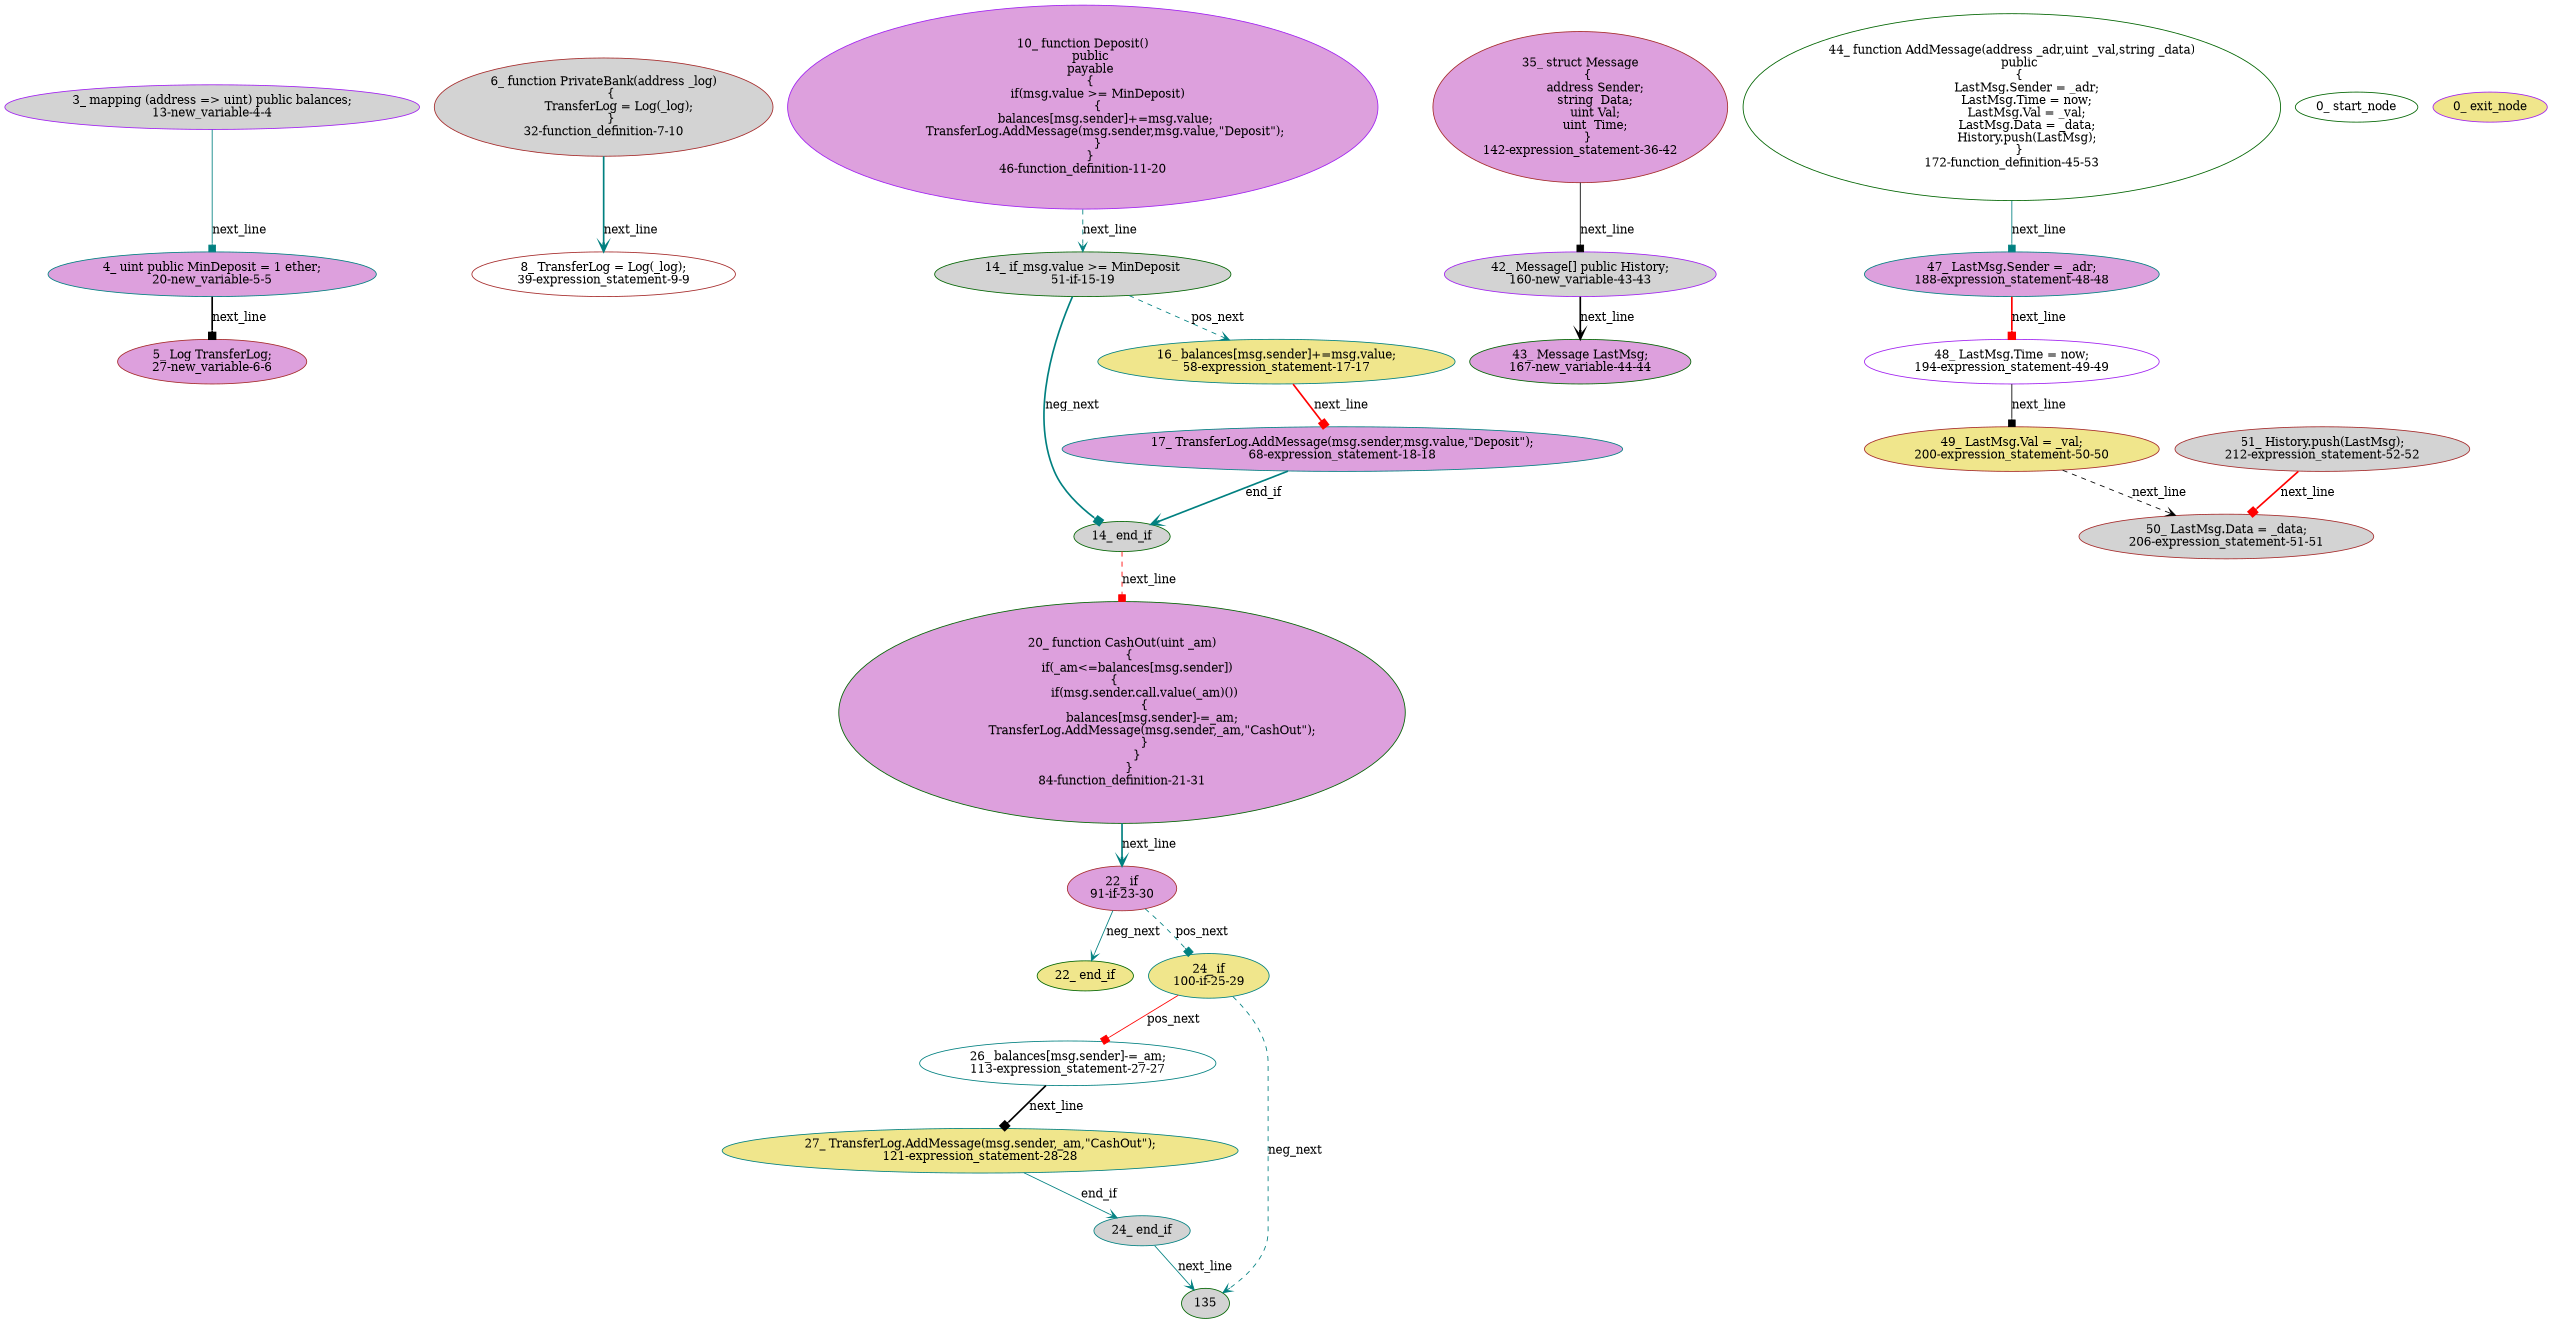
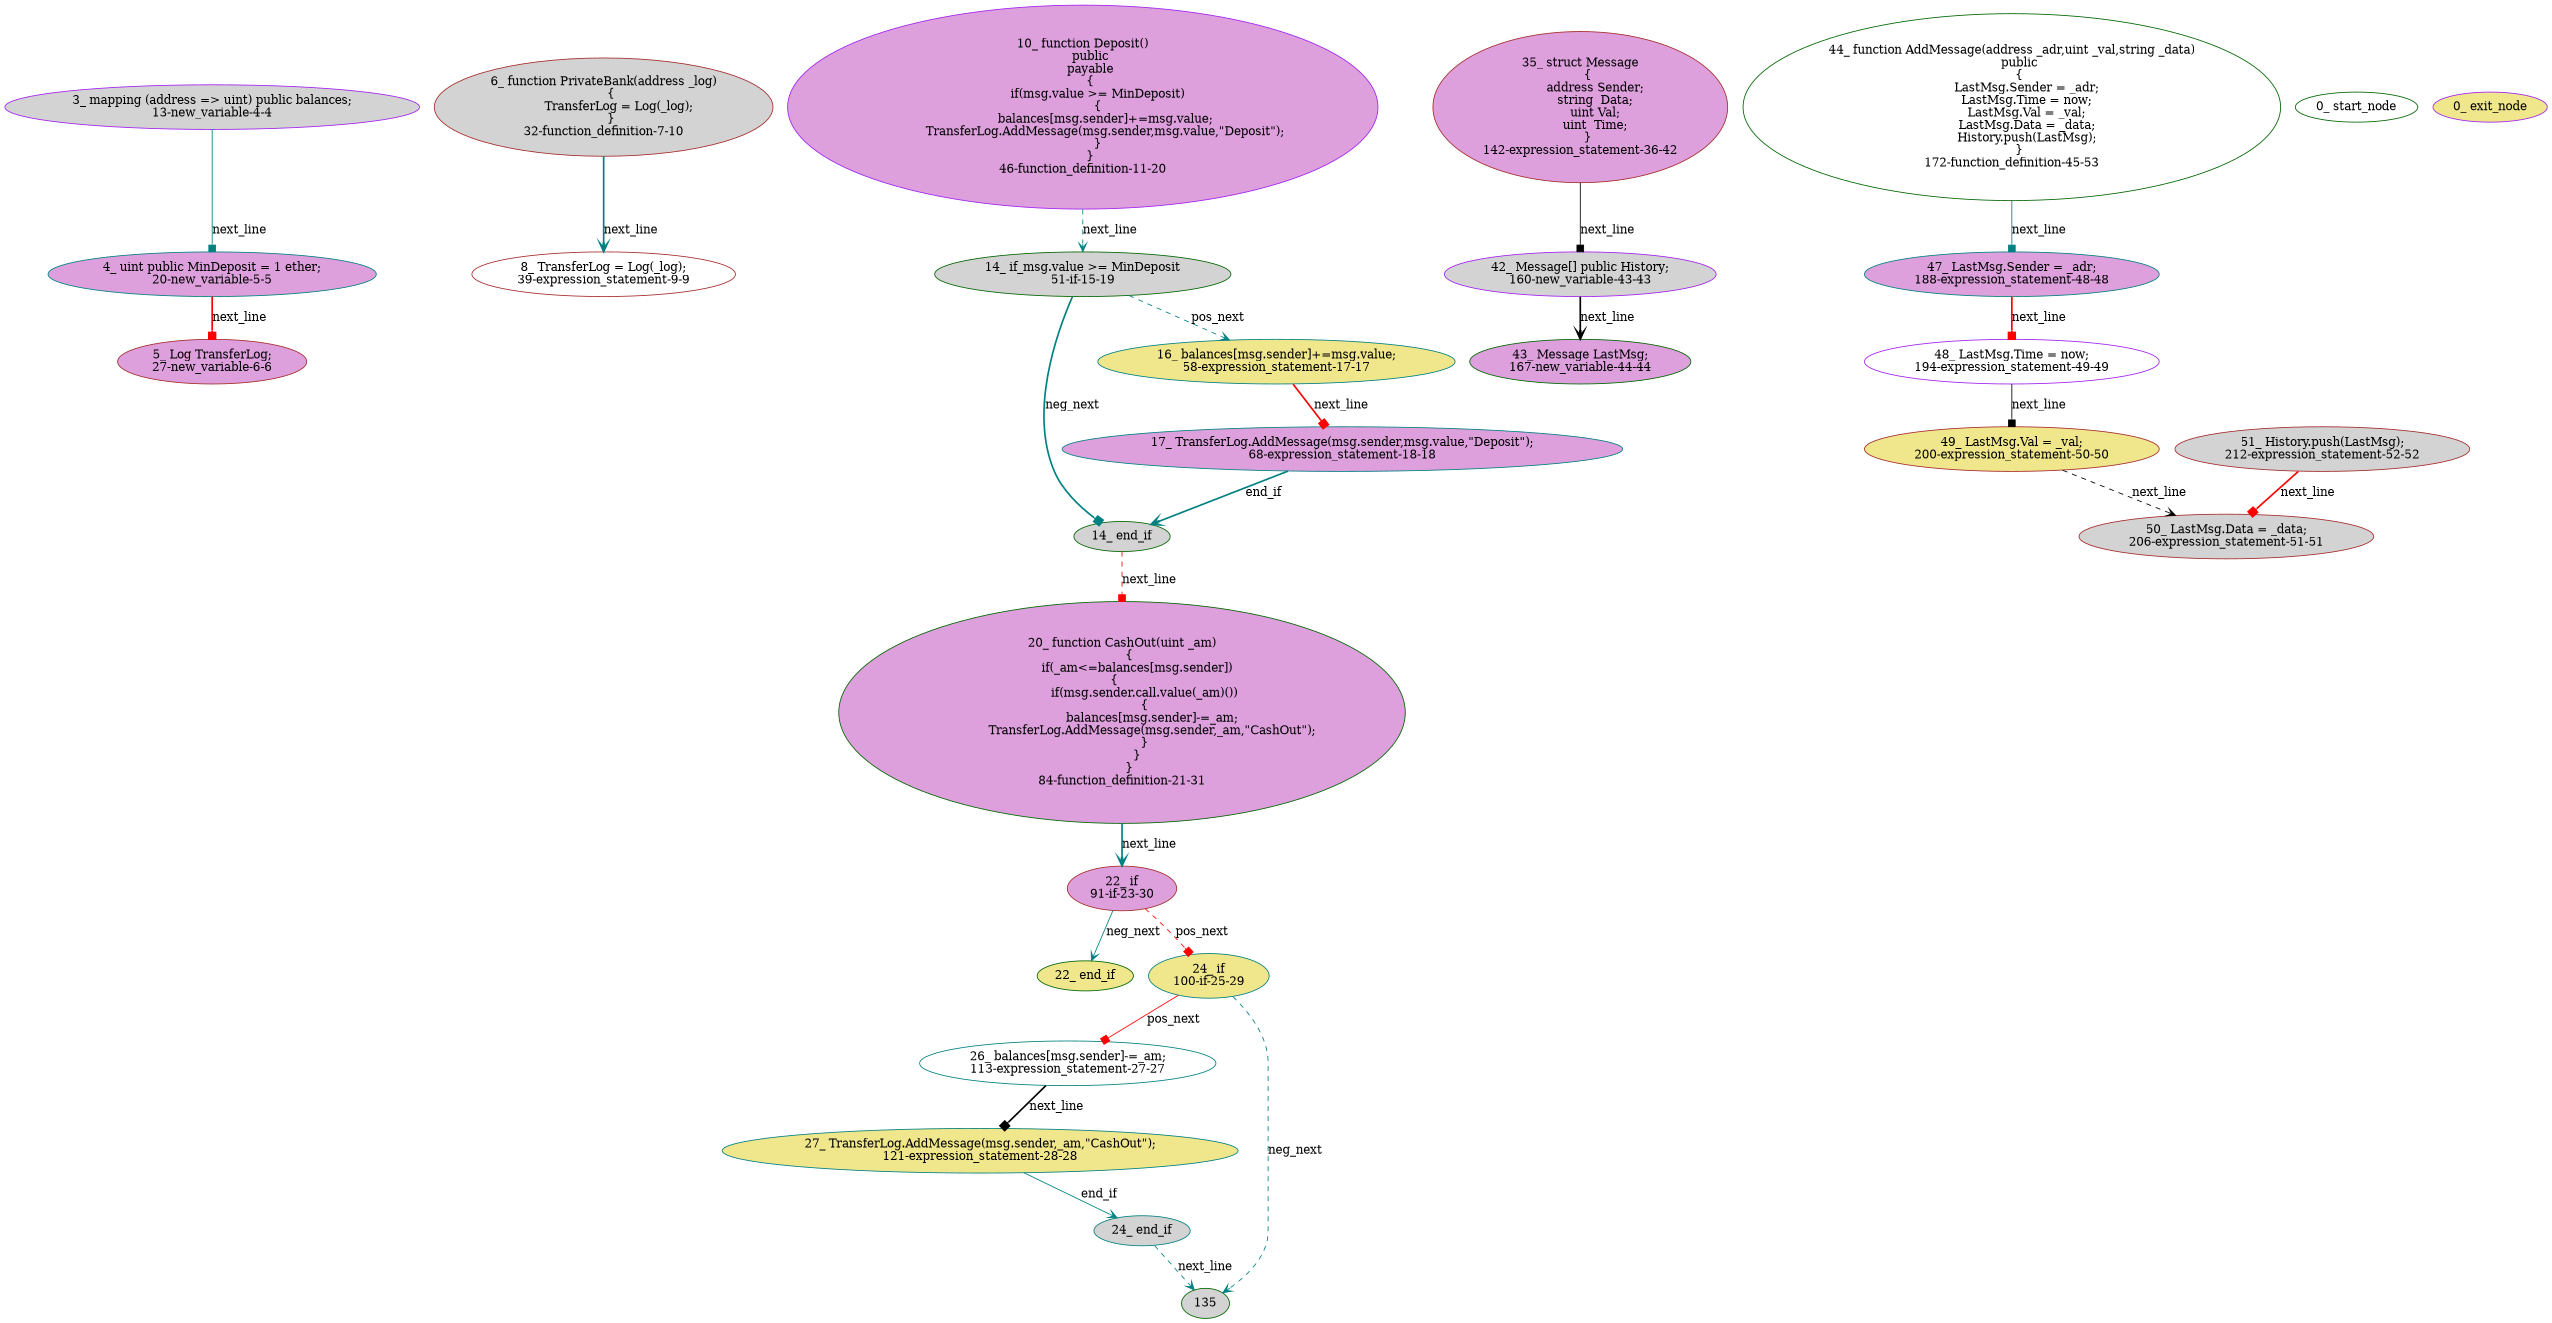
(212, 314) -> (212, 314)
(1166, 928) -> (1166, 928)
(1172, 1265) -> (1172, 1265)
